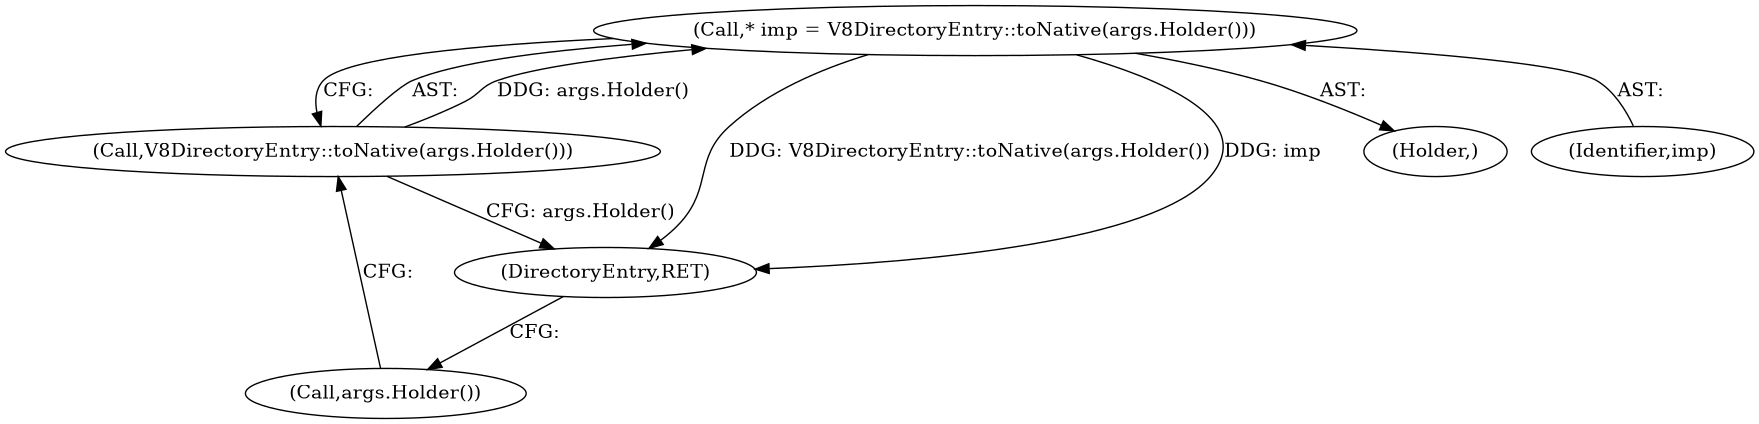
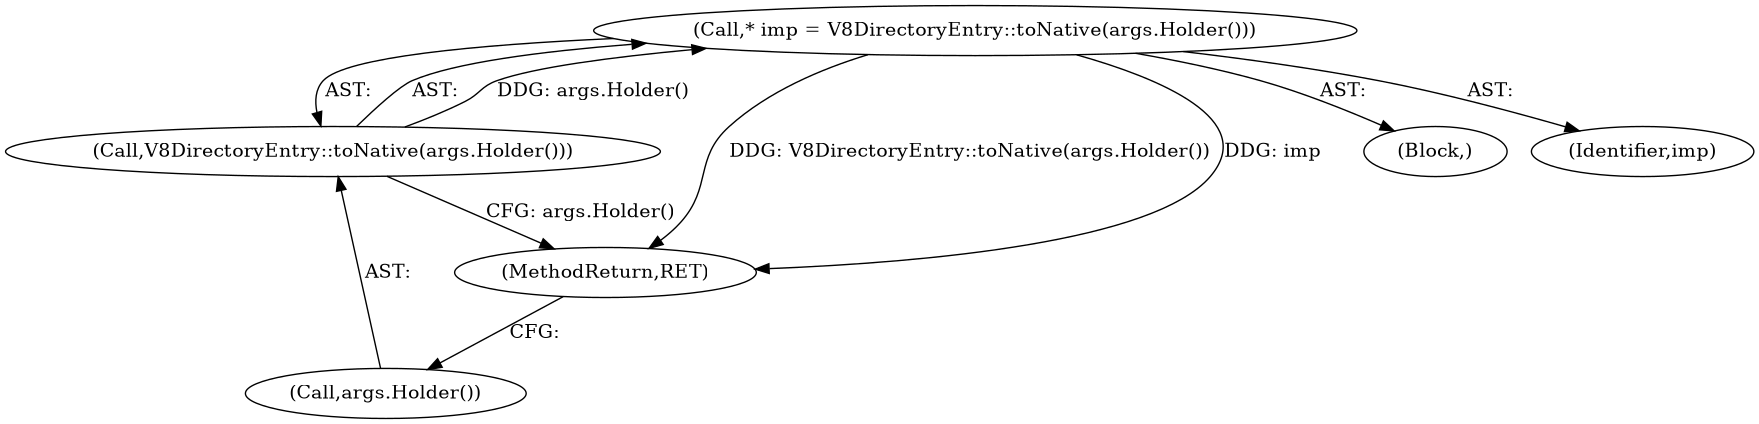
(1482, 59) -> (1376, 80)
(352, 91) -> (352, 91)
(1435, 152) -> (1435, 152)
(391, 272) -> (391, 272)
(605, 272) -> (605, 272)
